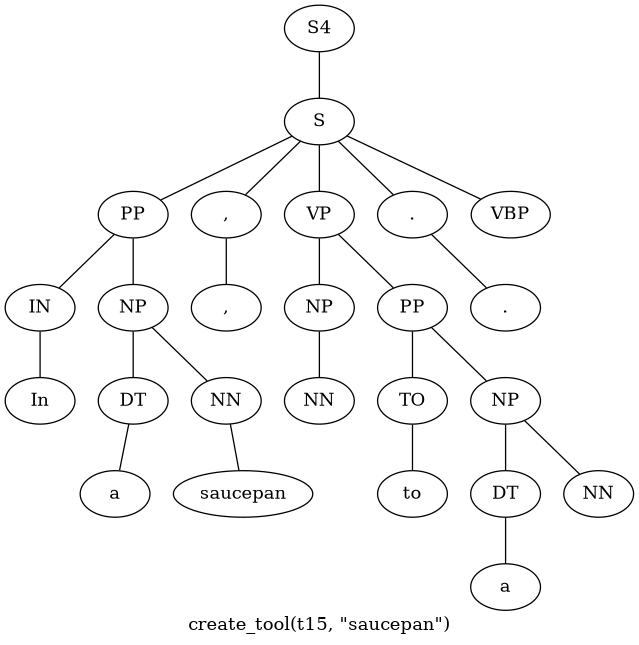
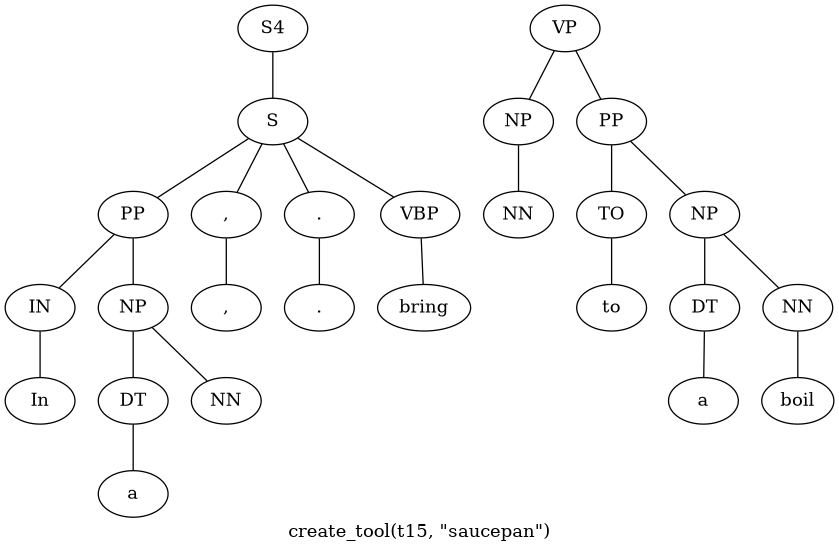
(319, 168) -> none
none -> (424, 308)
none -> (798, 401)
(243, 494) -> none
